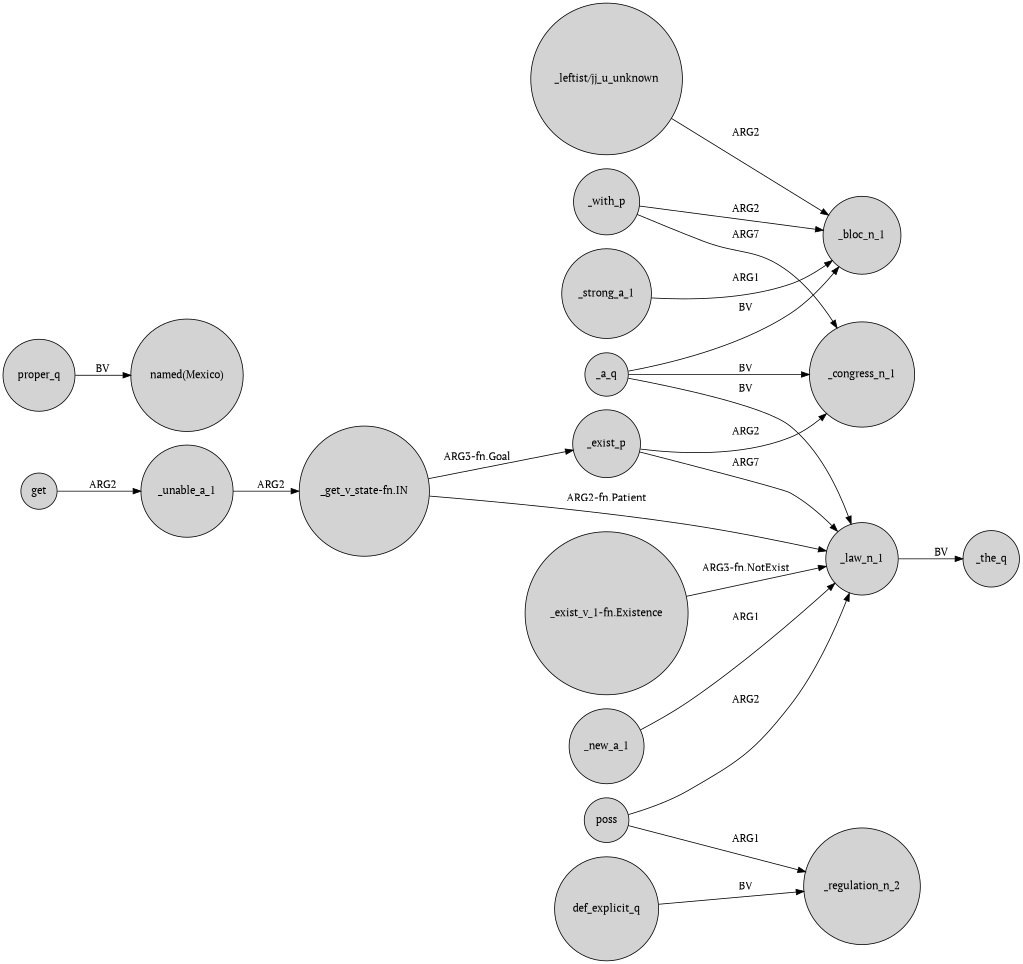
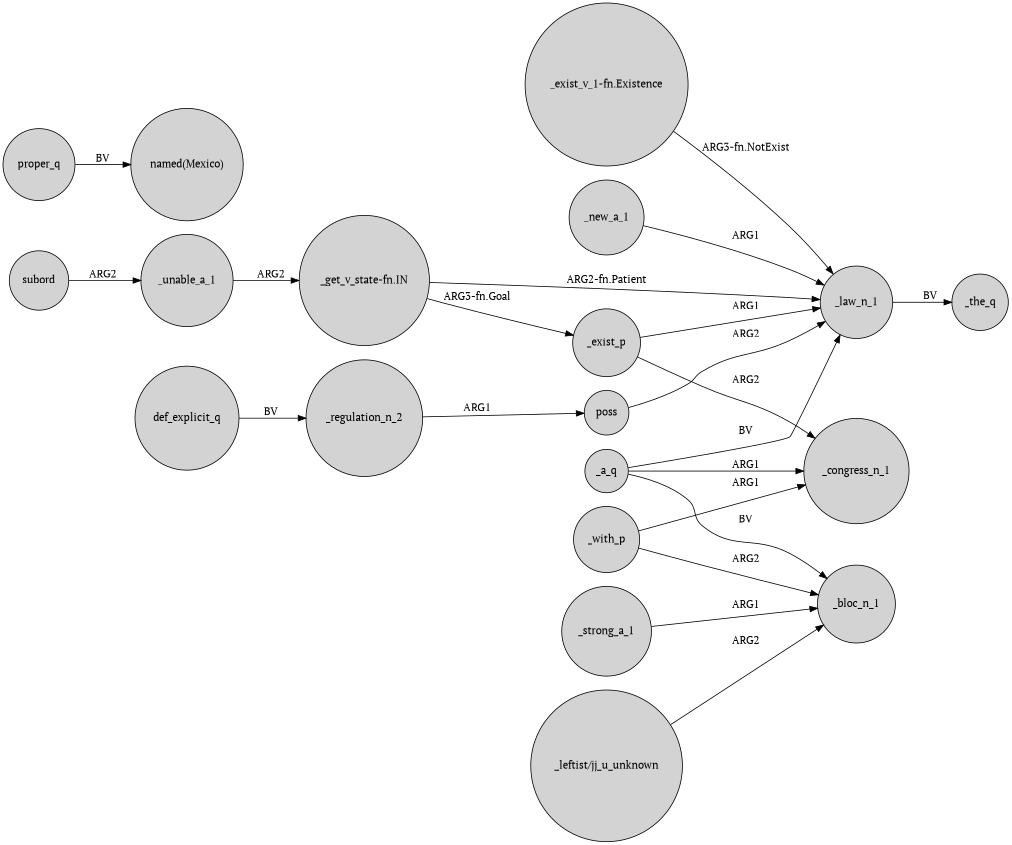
(746, 235) -> (746, 483)
(746, 369) -> (746, 465)
(746, 463) -> (746, 307)
(39, 491) -> (39, 280)
(713, 848) -> (499, 415)
